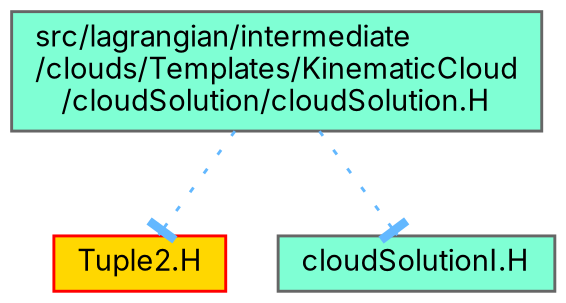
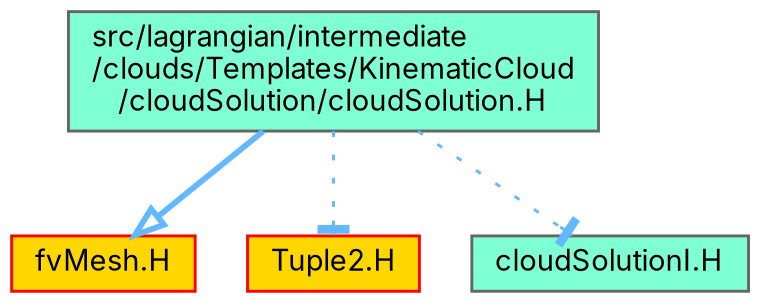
none -> (103, 264)
